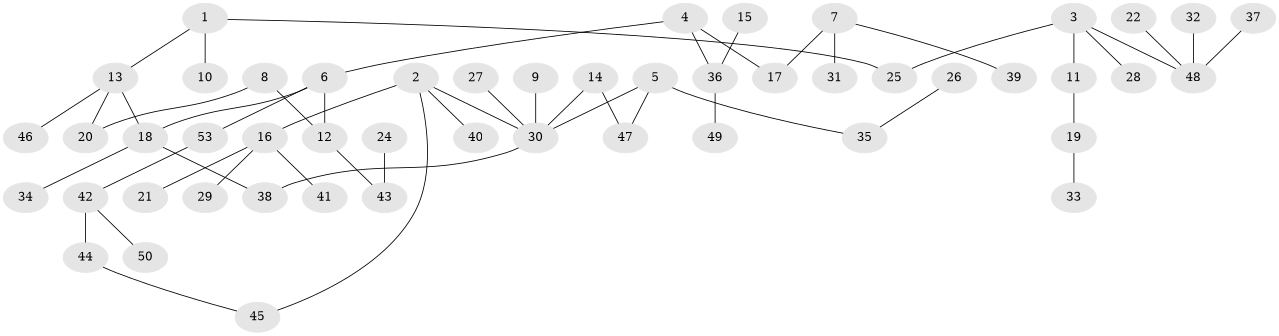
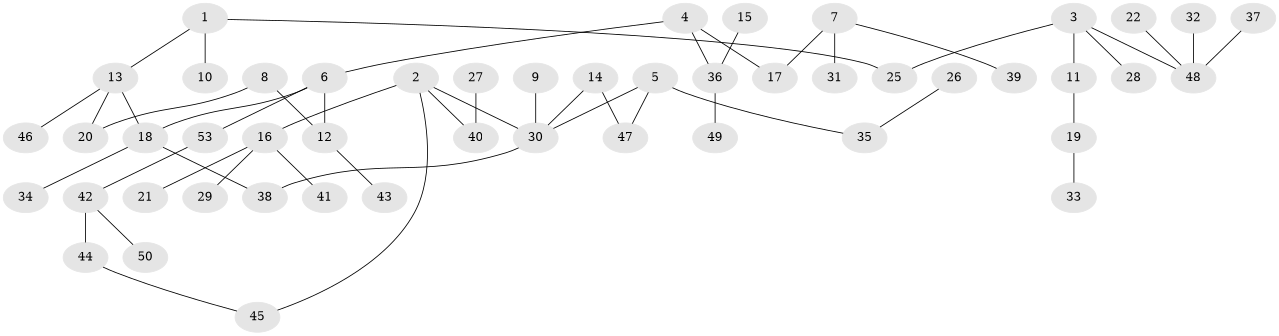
(506, 108) -> (476, 102)
(385, 138) -> none
